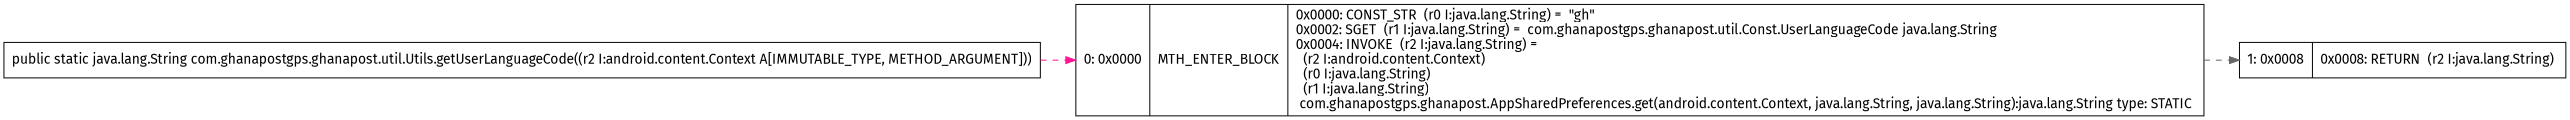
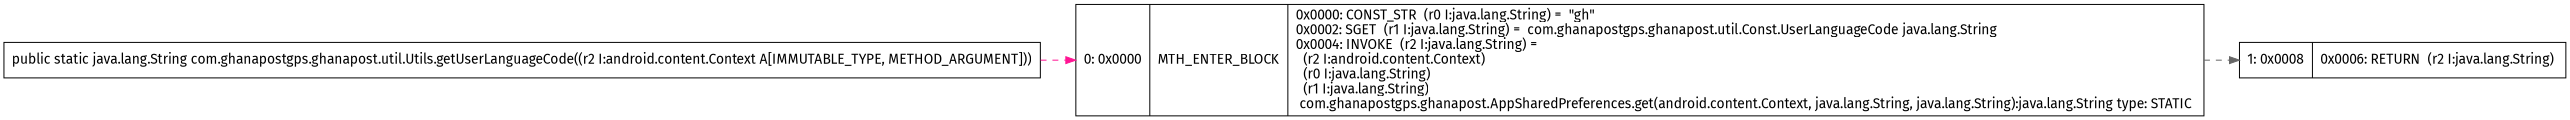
(2439, 60) -> (2439, 60)
